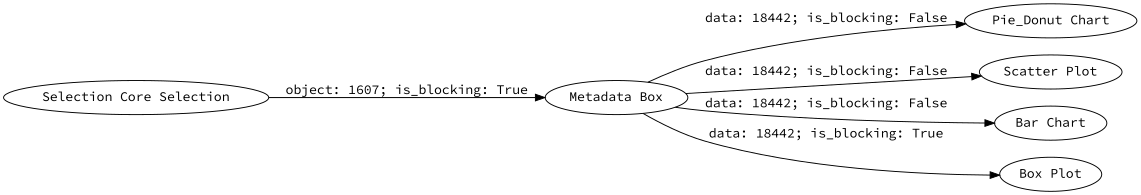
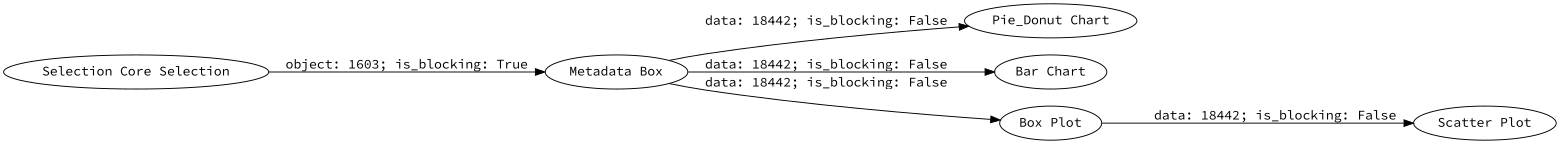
(829, 85) -> (1253, 123)
(407, 90) -> (407, 65)
(826, 134) -> (826, 83)
